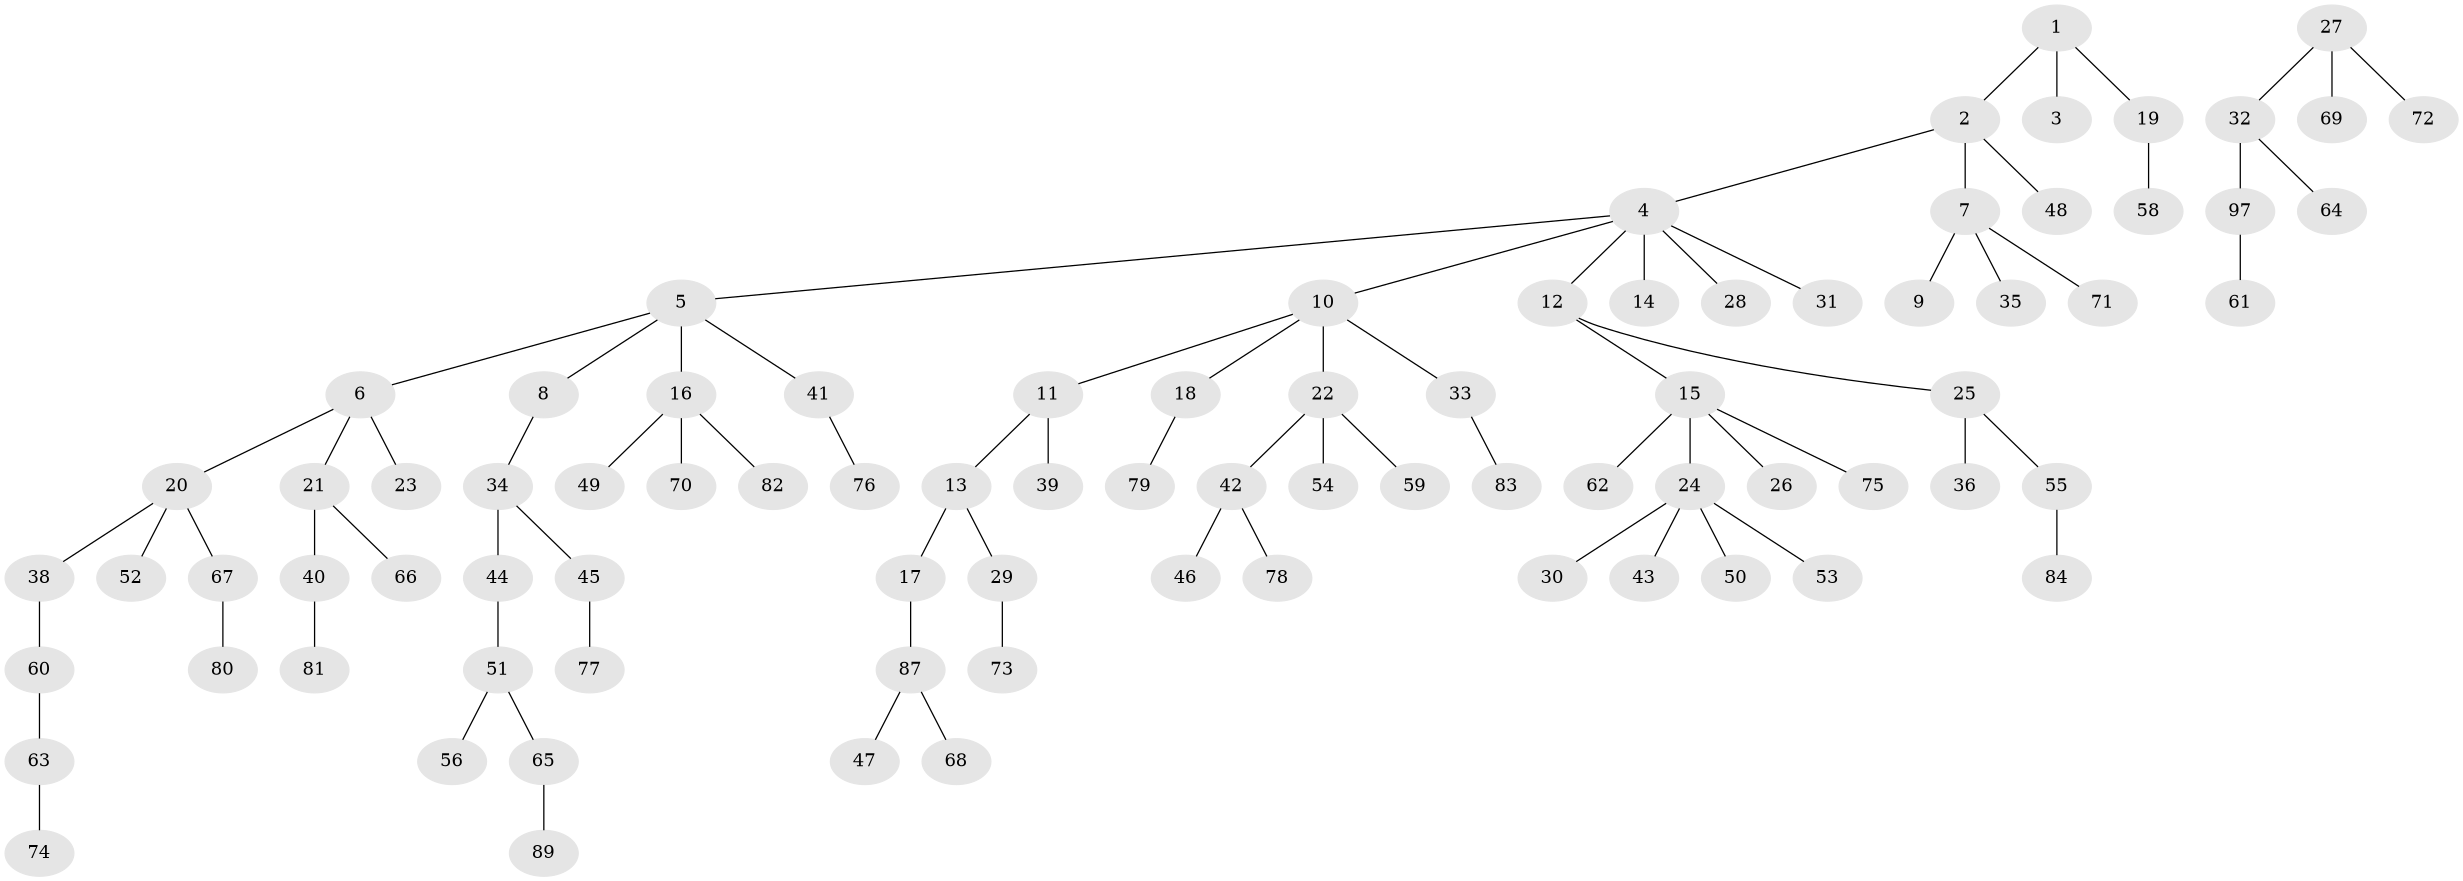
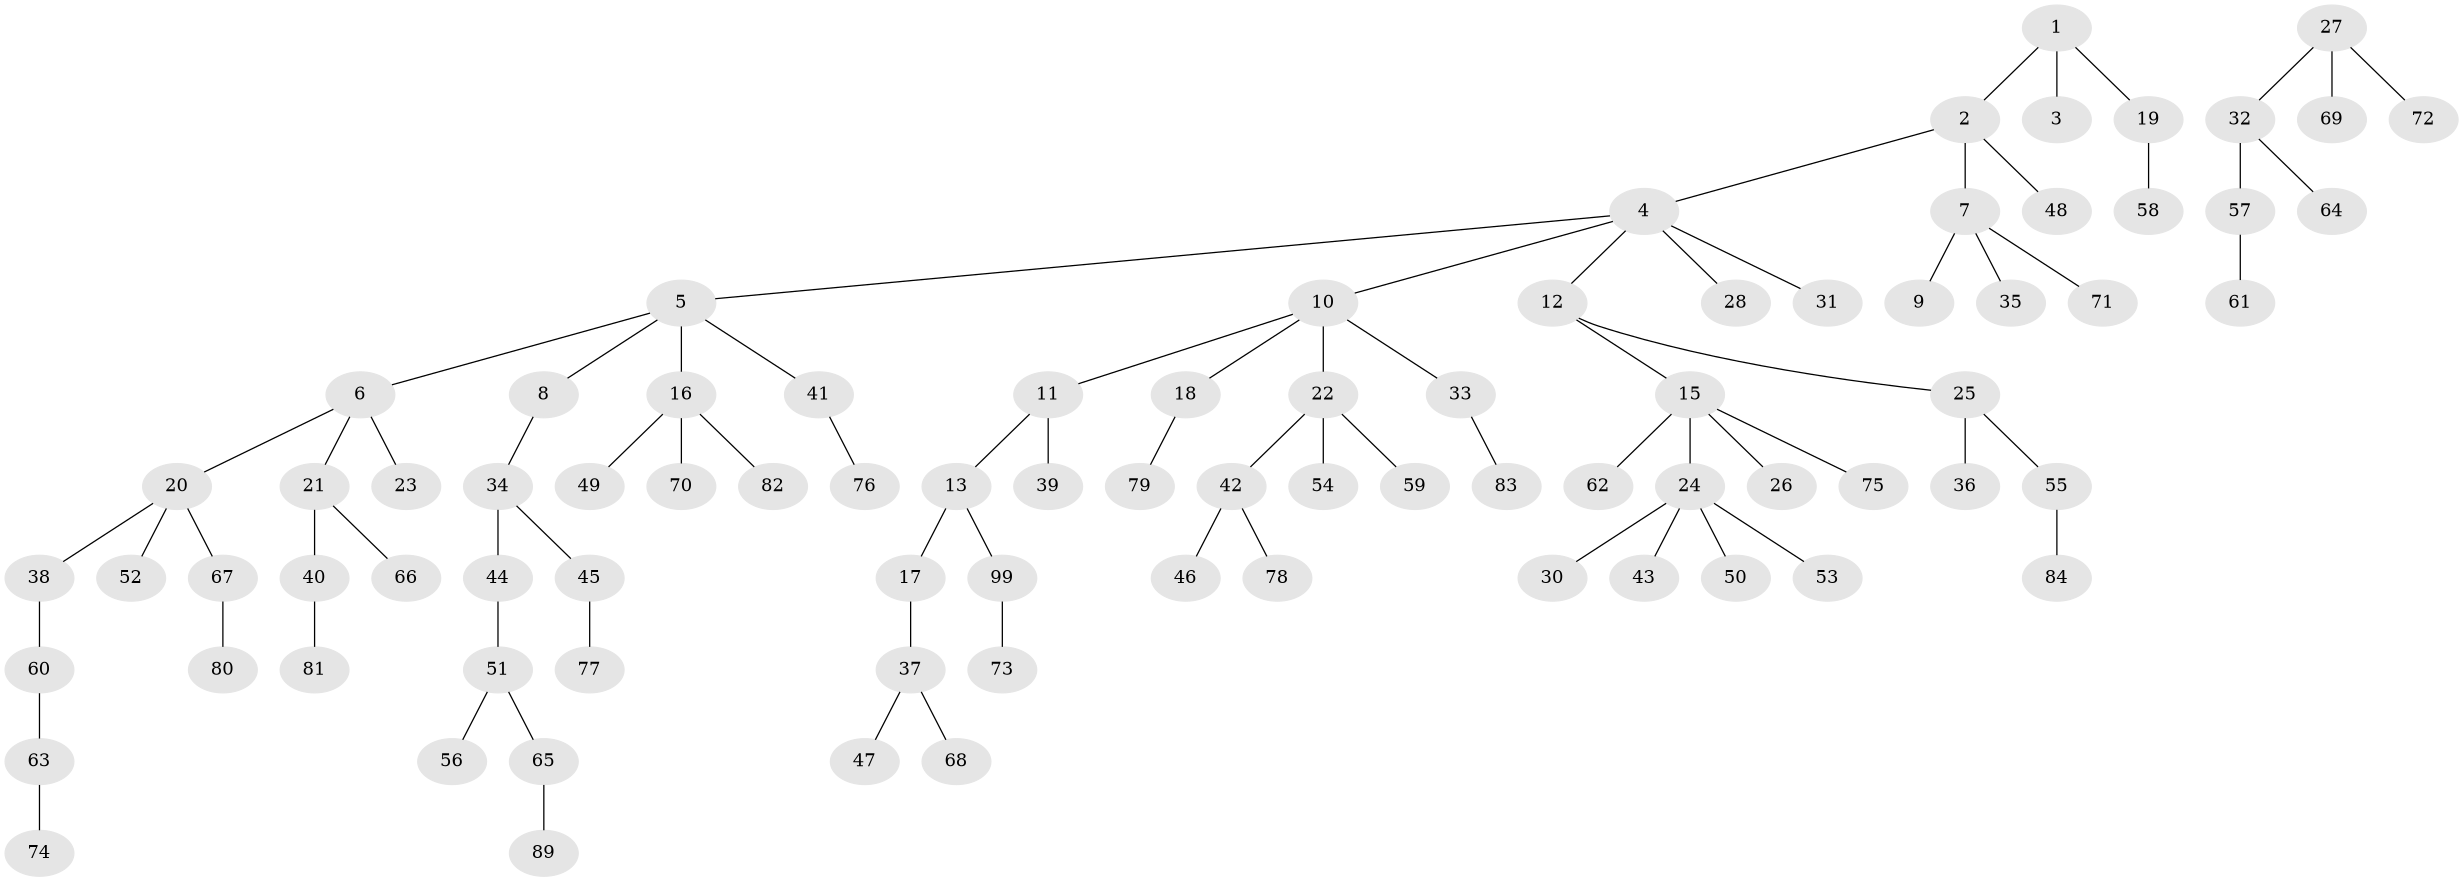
(2240, 211) -> (2240, 211)
(1644, 303) -> none
(1002, 578) -> (1002, 578)
(911, 670) -> (911, 670)
